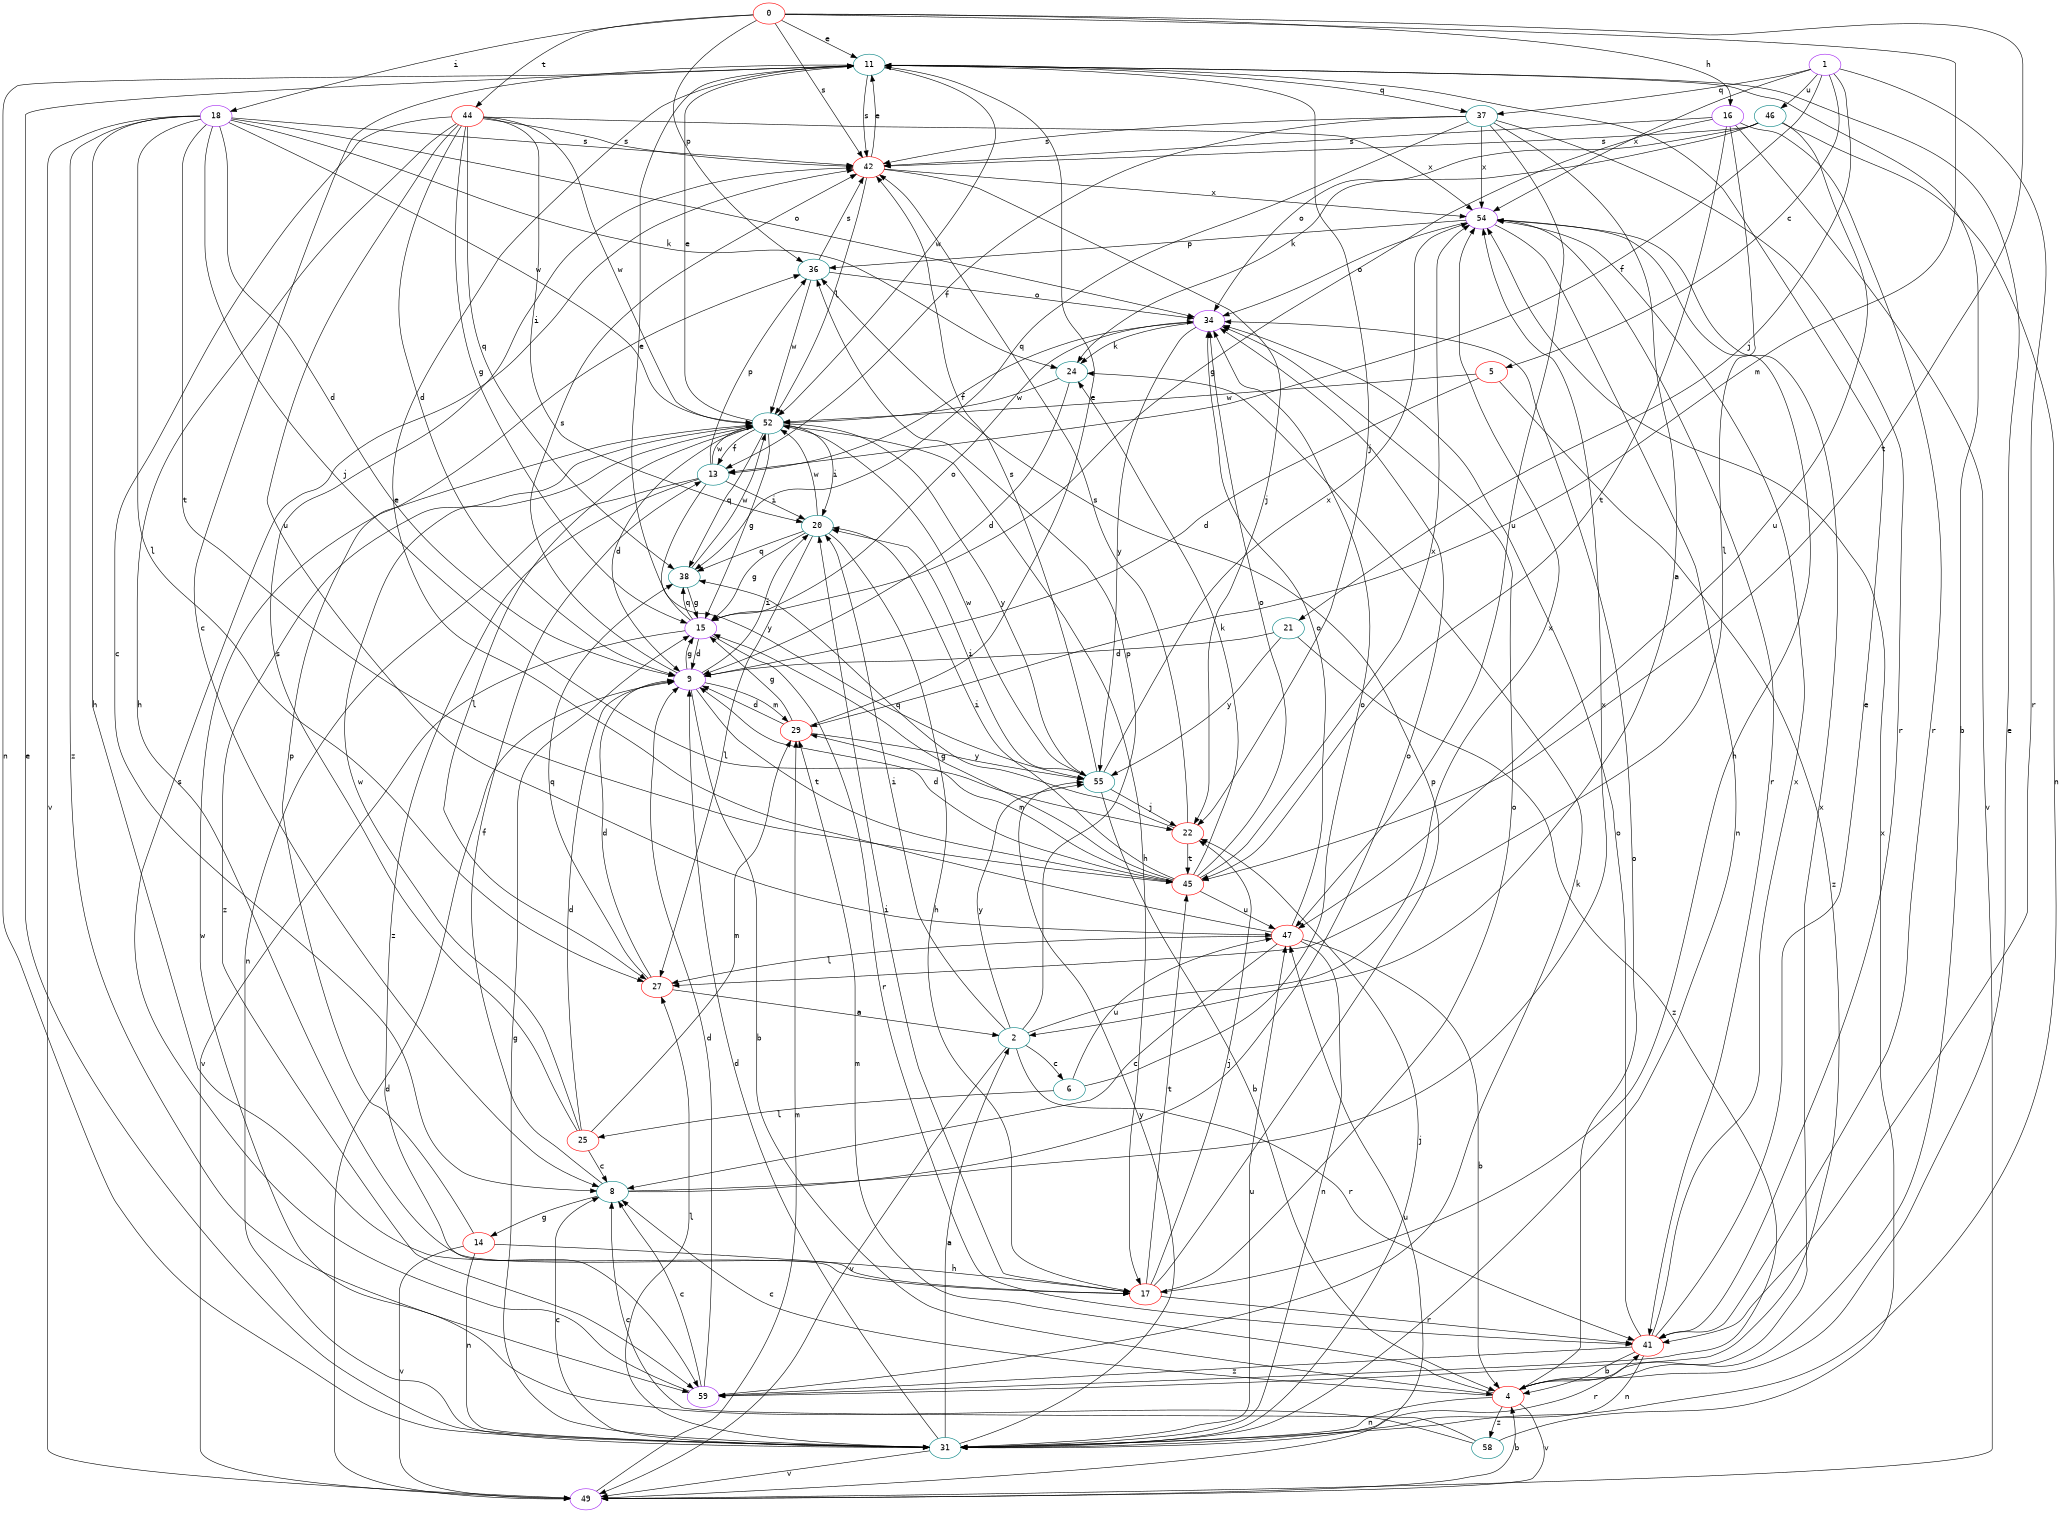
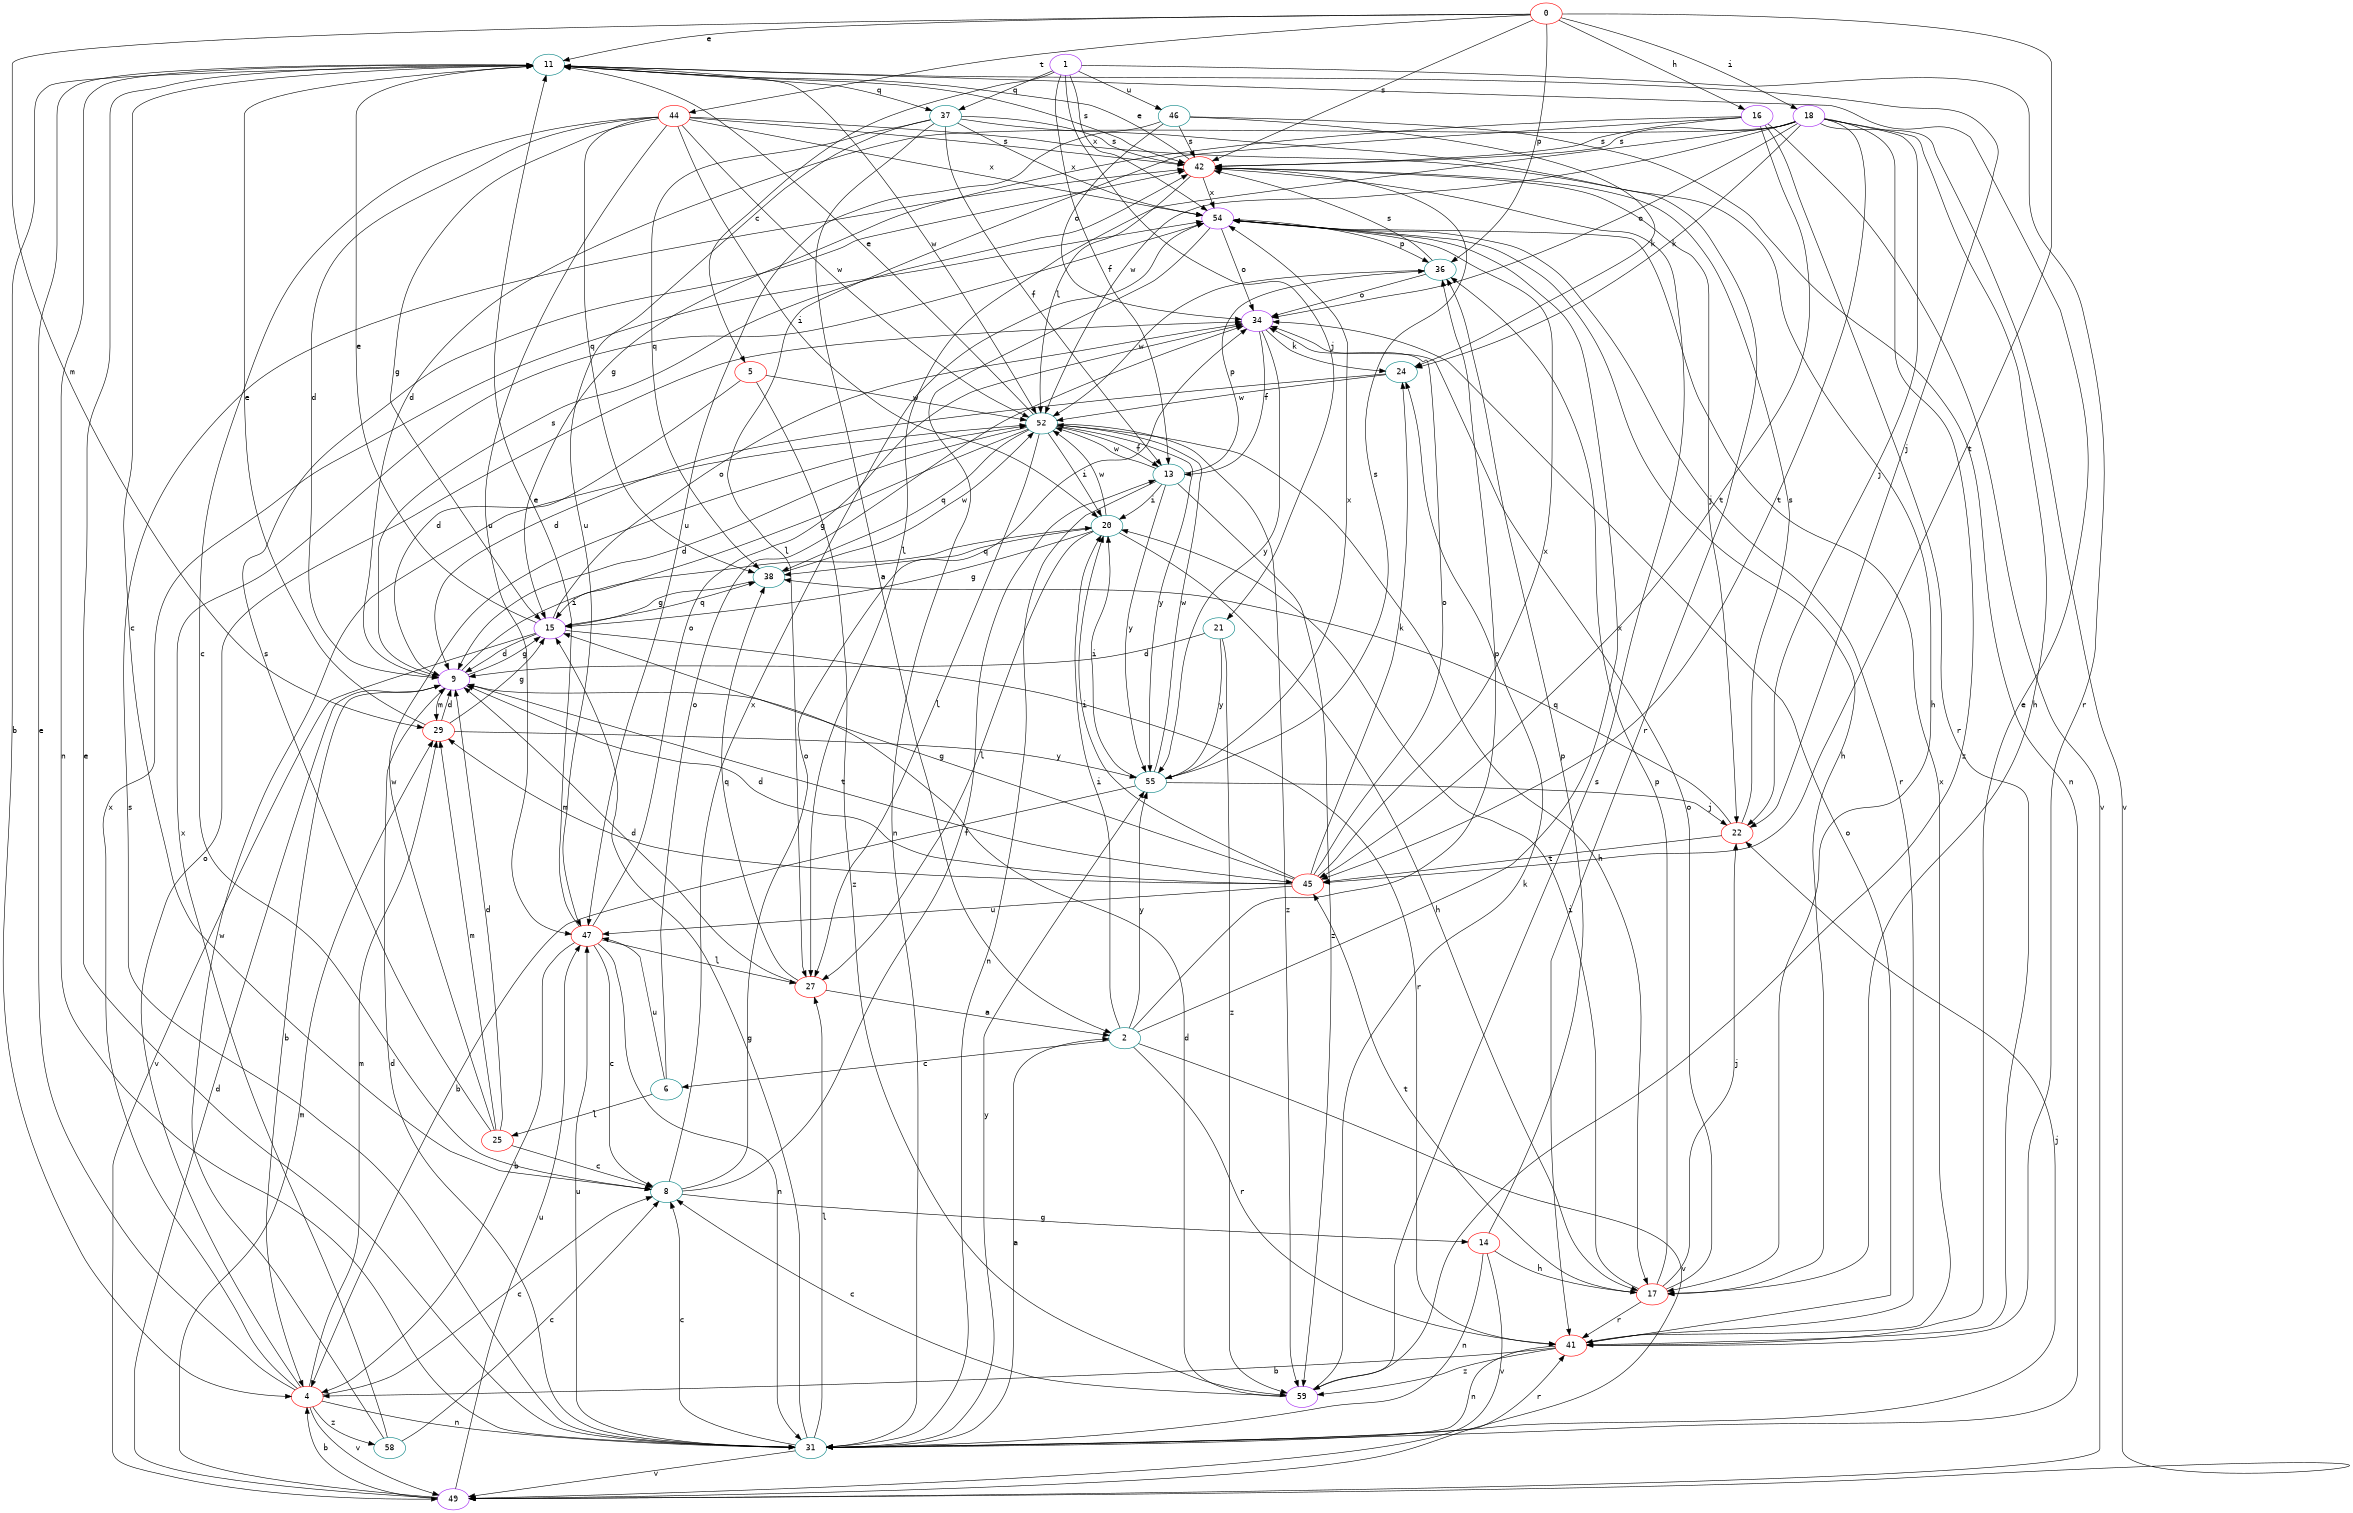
none -> (124, 676)
